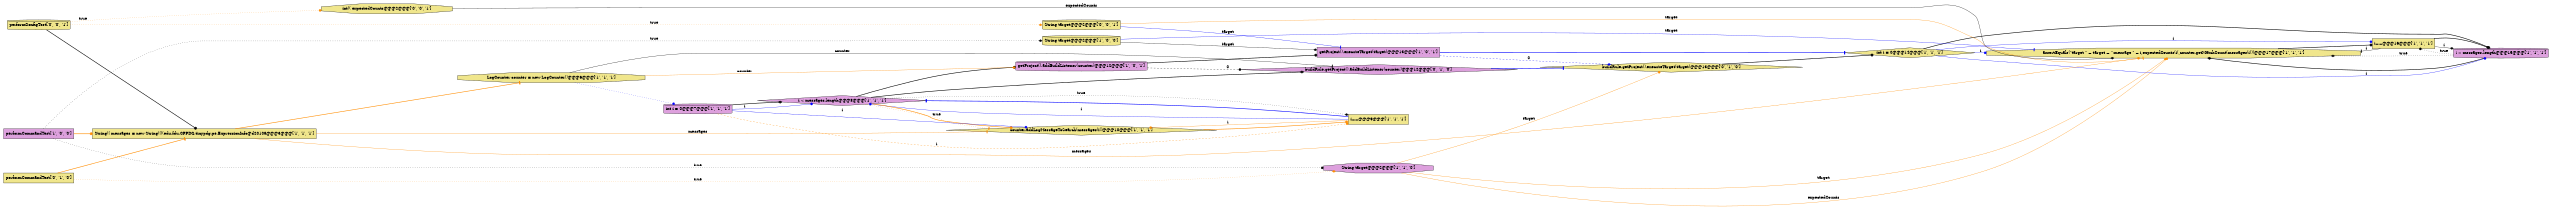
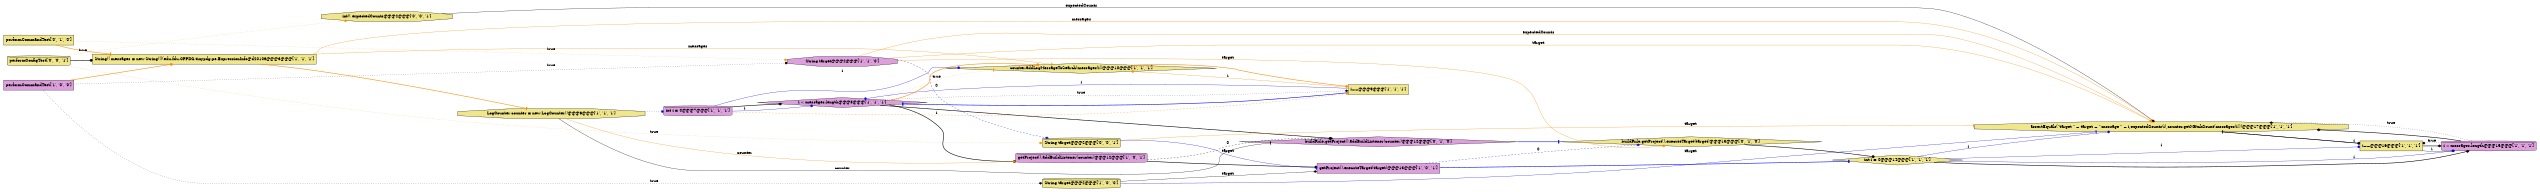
(194, 15) -> (204, 37)
none -> (954, 107)
